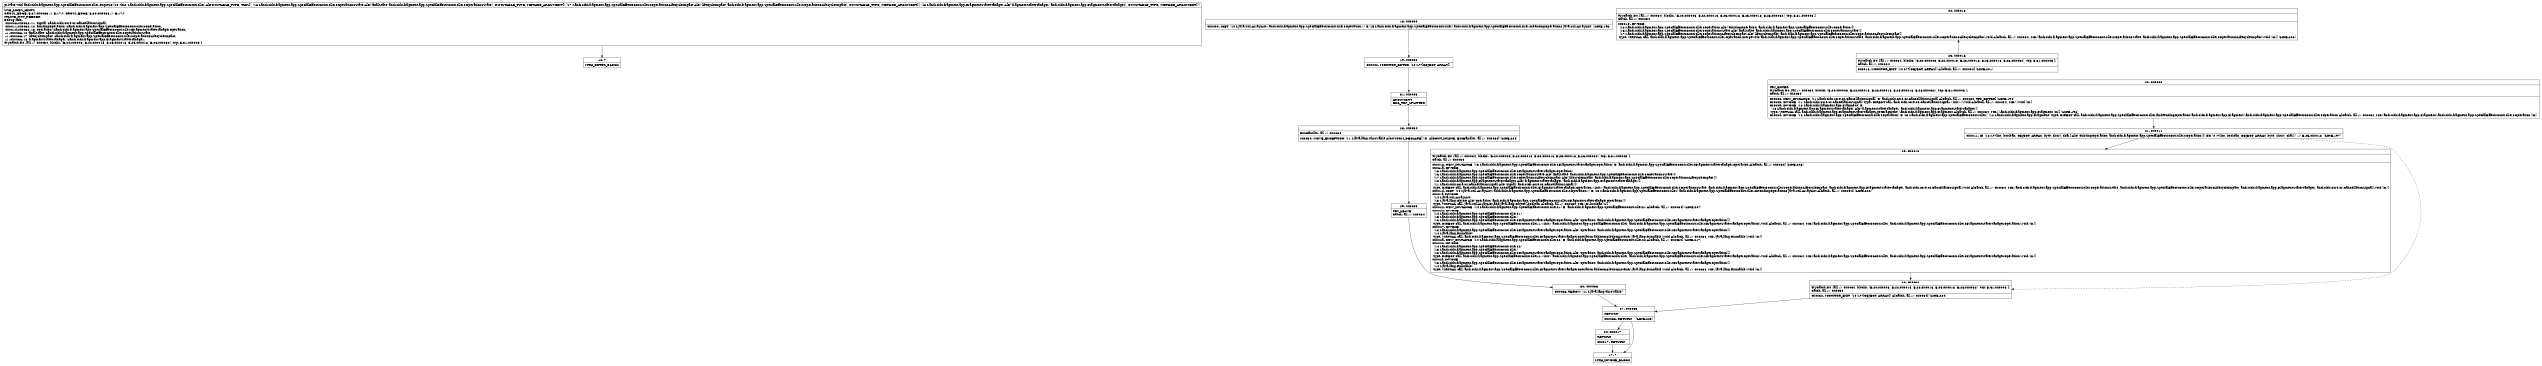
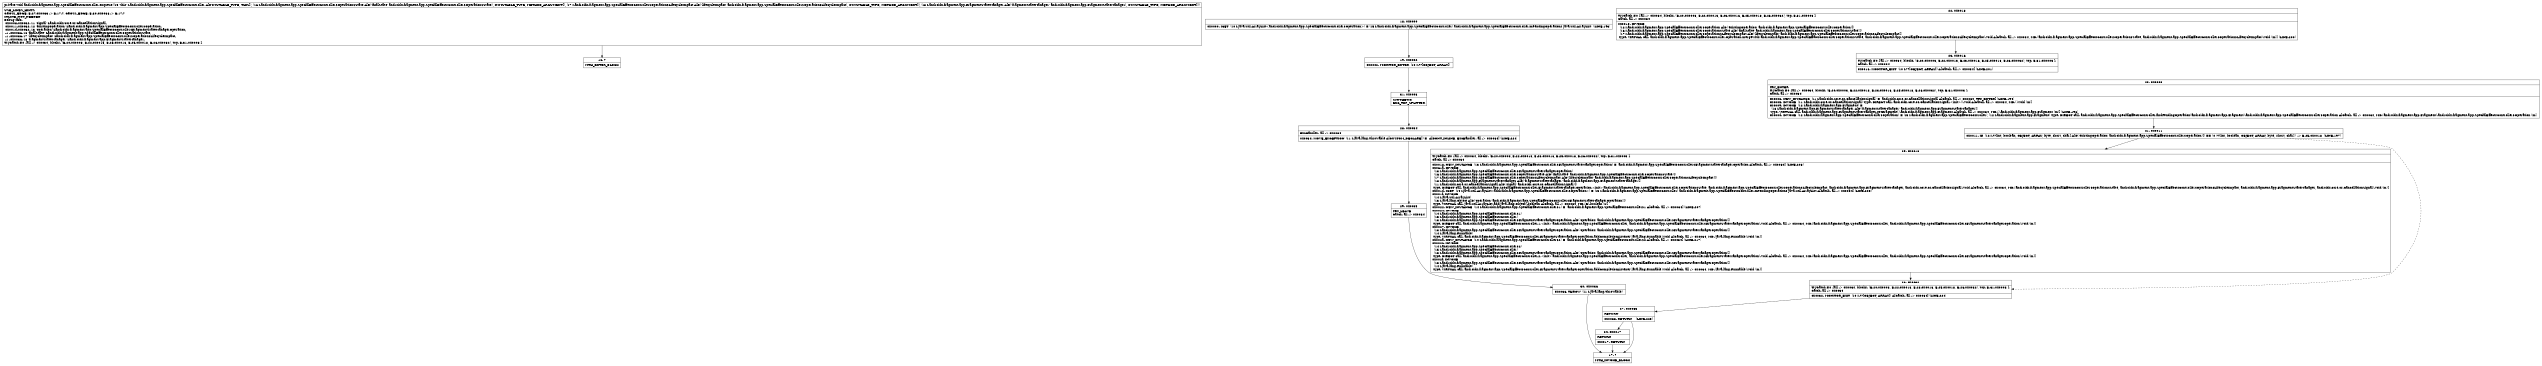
(1958, 48) -> (1956, 46)
(1403, 100) -> (1402, 100)
(1606, 300) -> (1587, 325)
